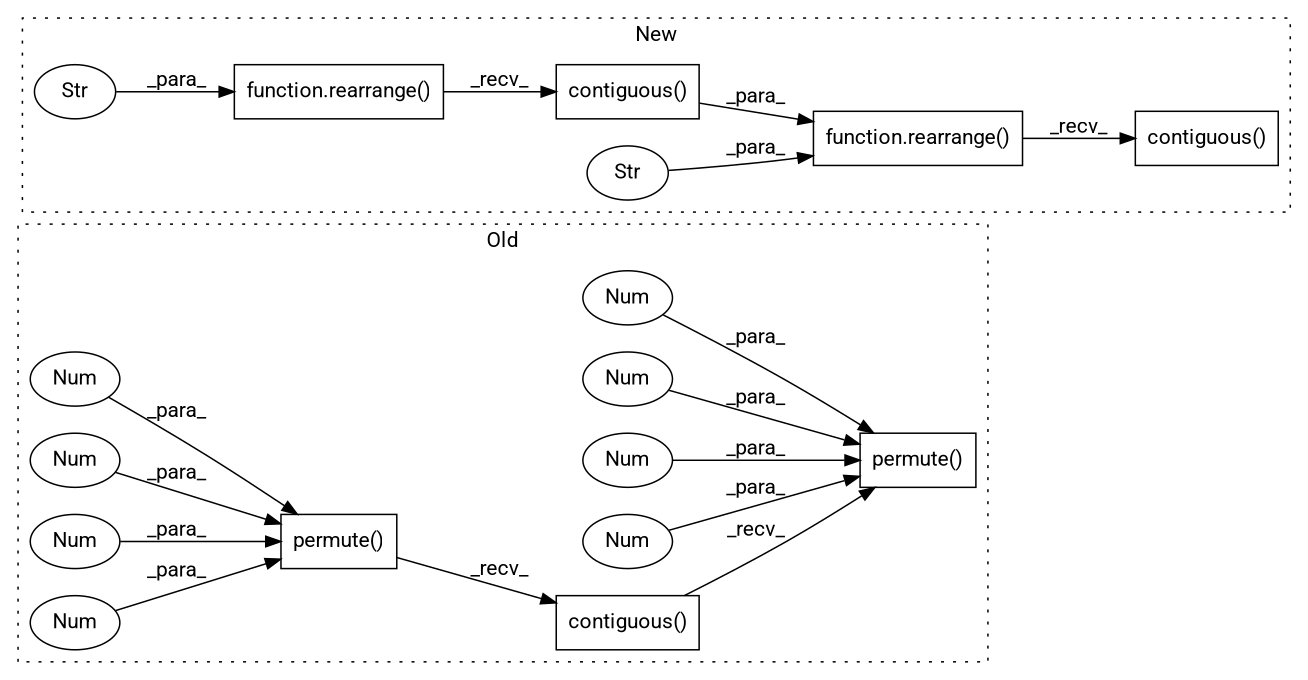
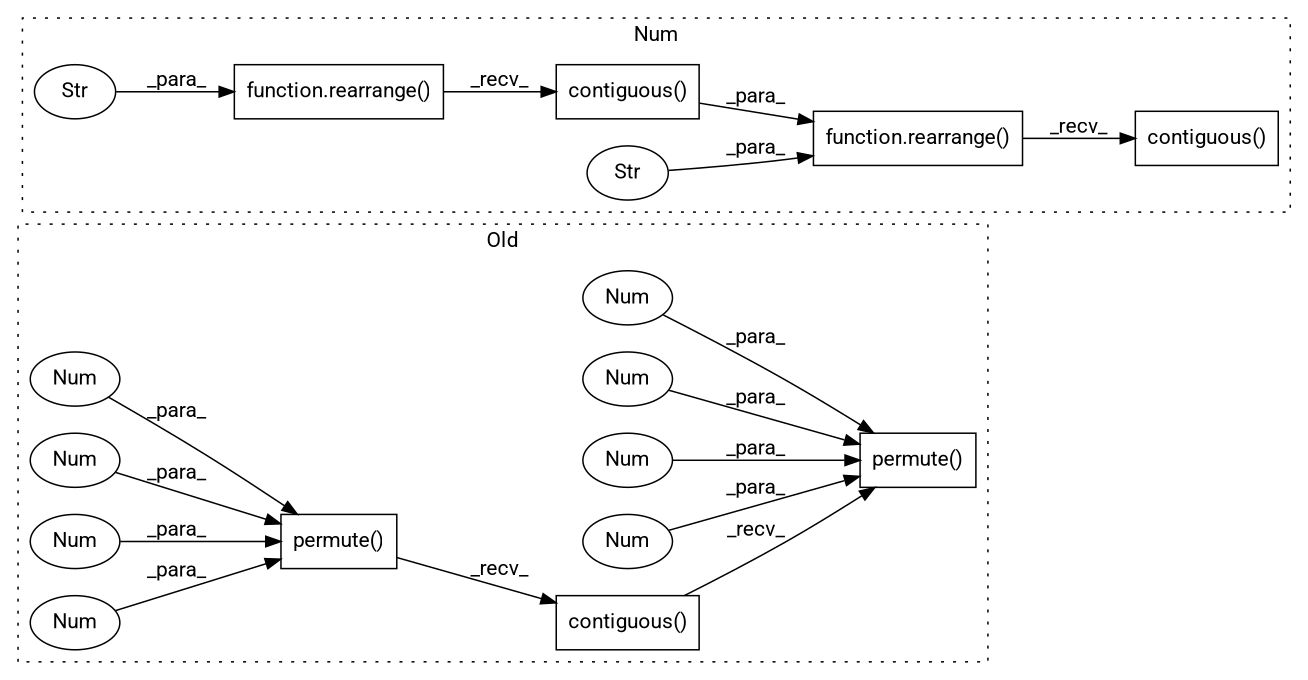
(656, 35) -> (656, 35)
